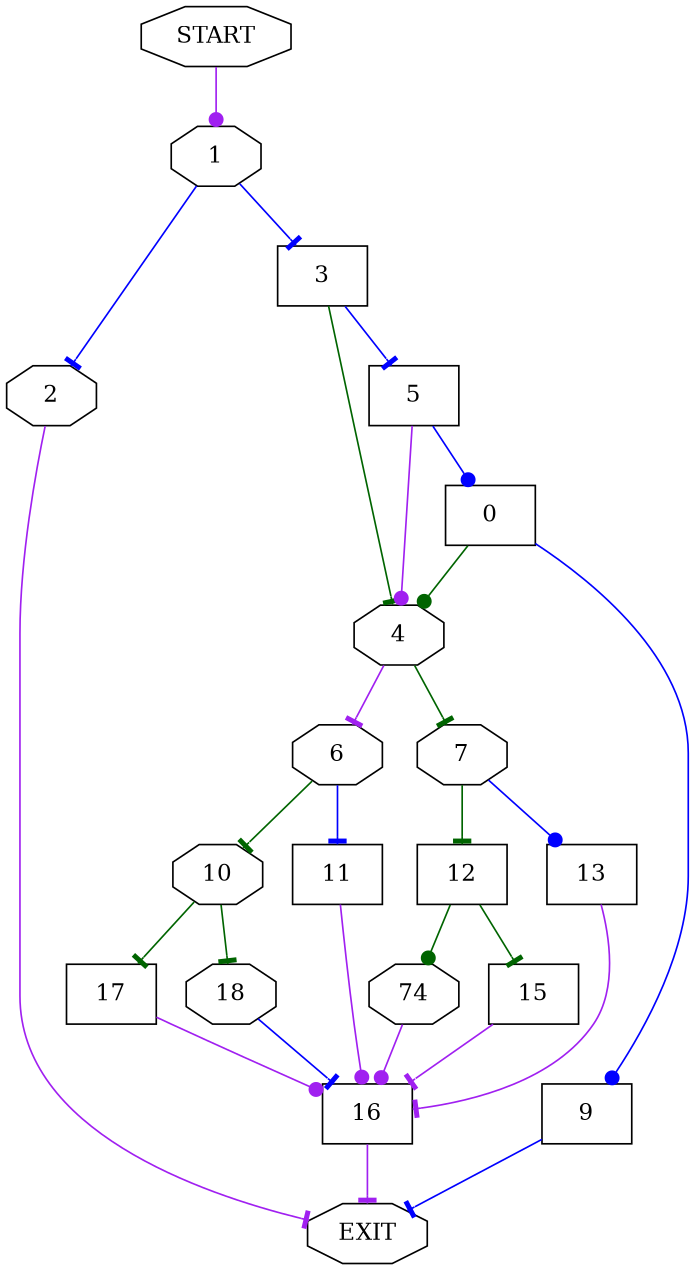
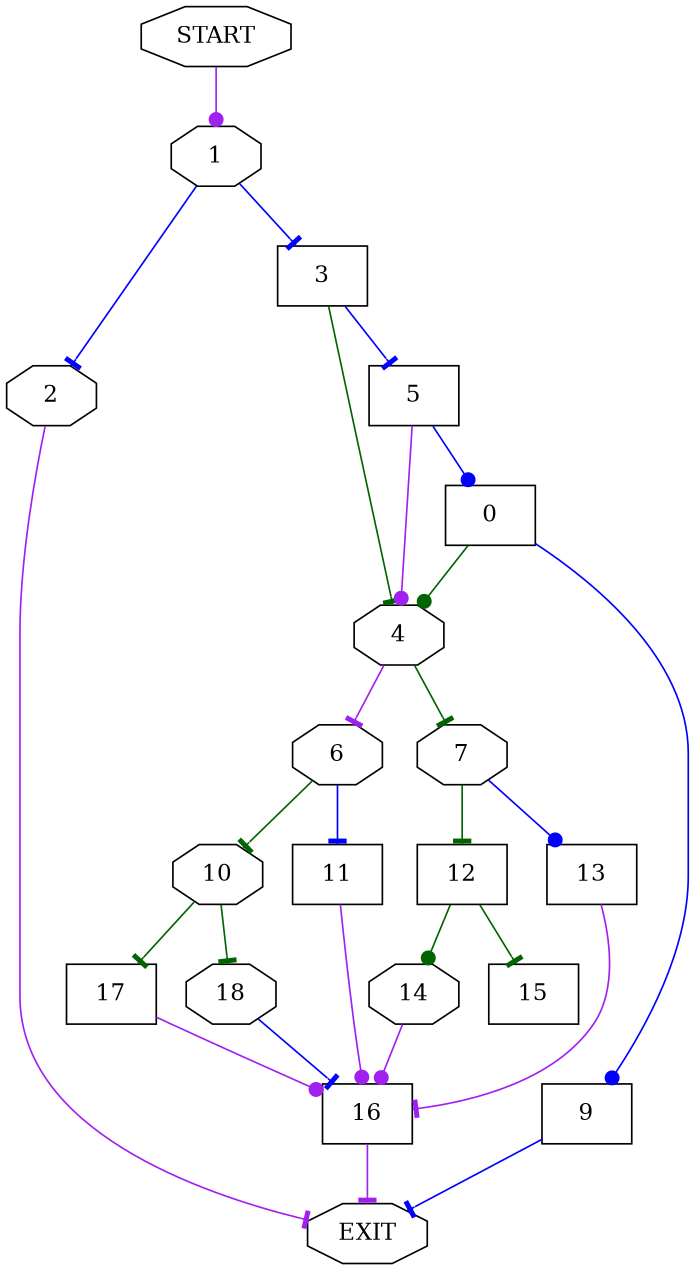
(414, 994) -> (414, 994)
(454, 1051) -> none
